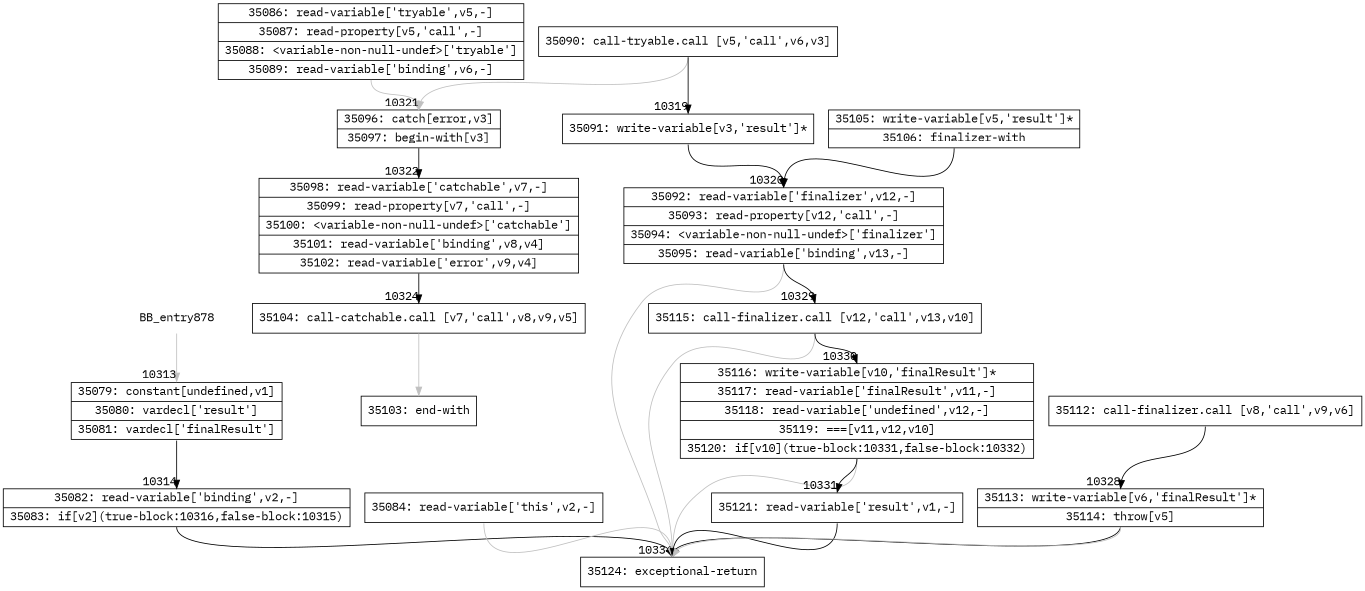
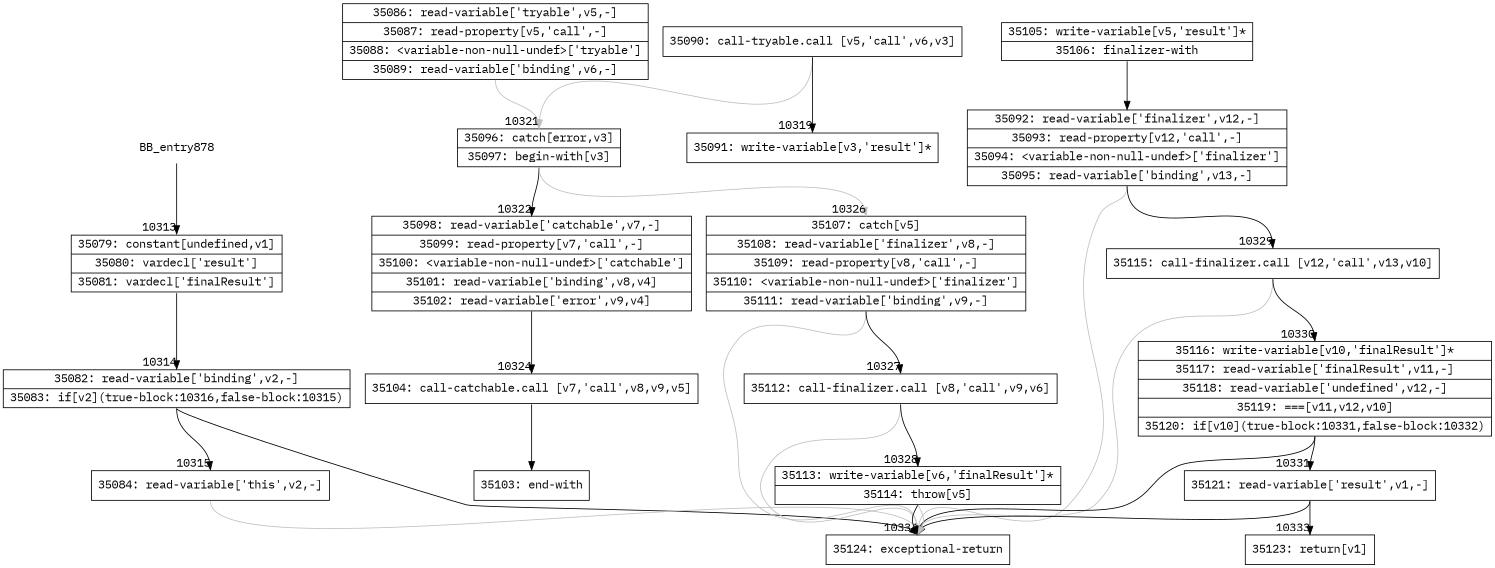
(732, 166) -> none
none -> (866, 264)
(177, 353) -> (177, 194)
(419, 360) -> (532, 433)
none -> (190, 436)
(754, 476) -> (1126, 505)
none -> (761, 487)
none -> (1310, 550)
